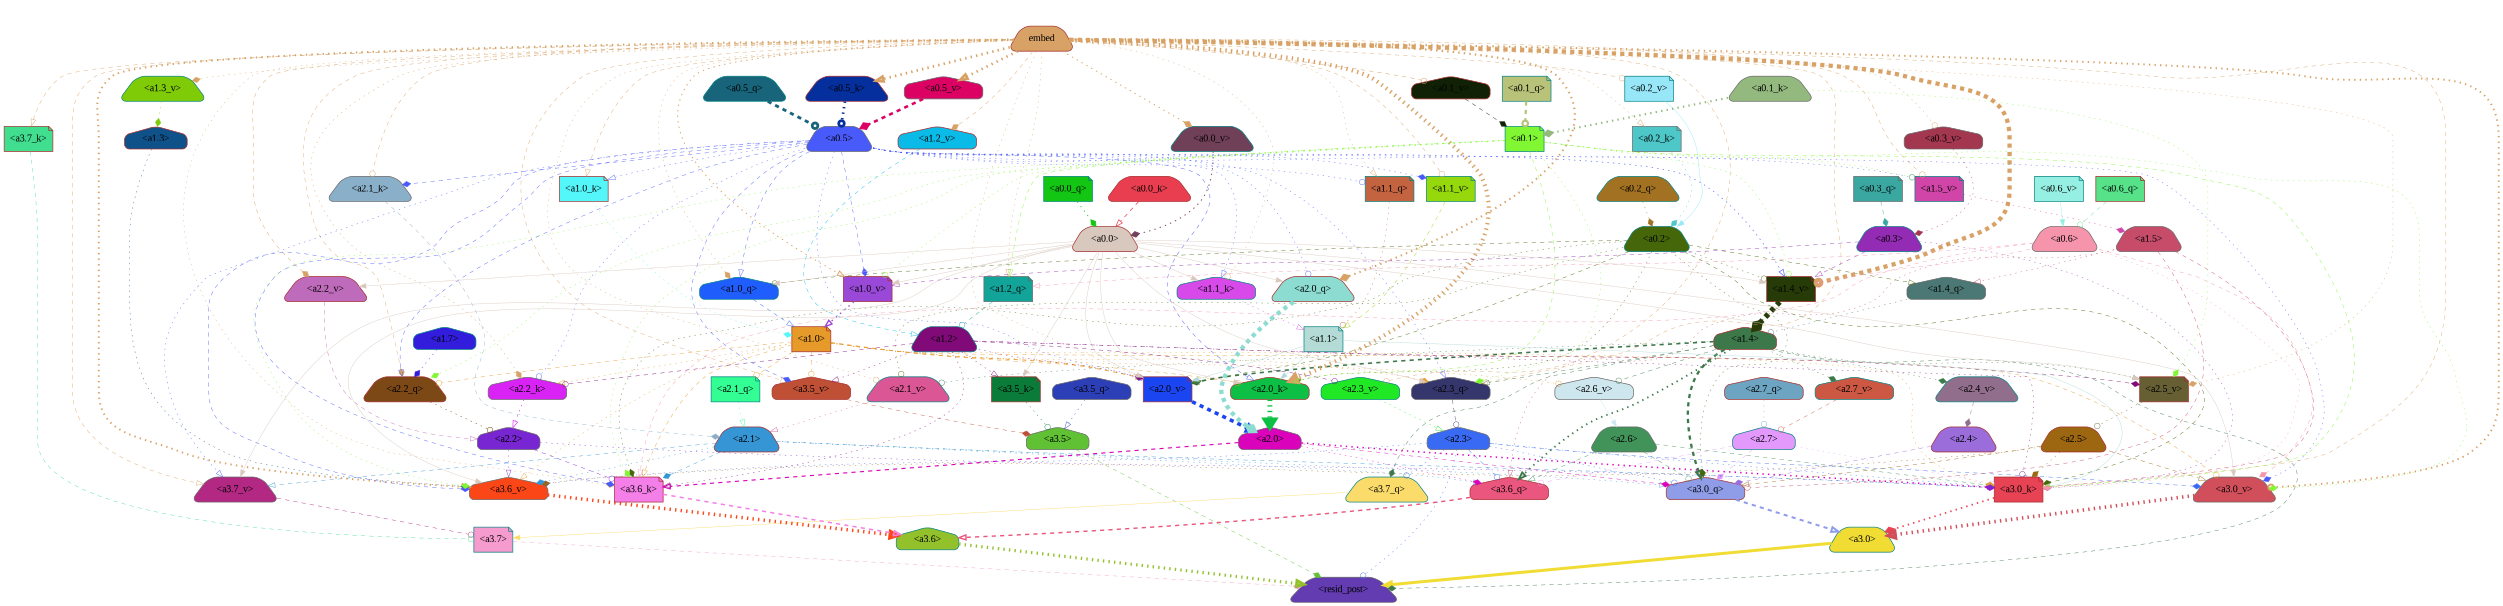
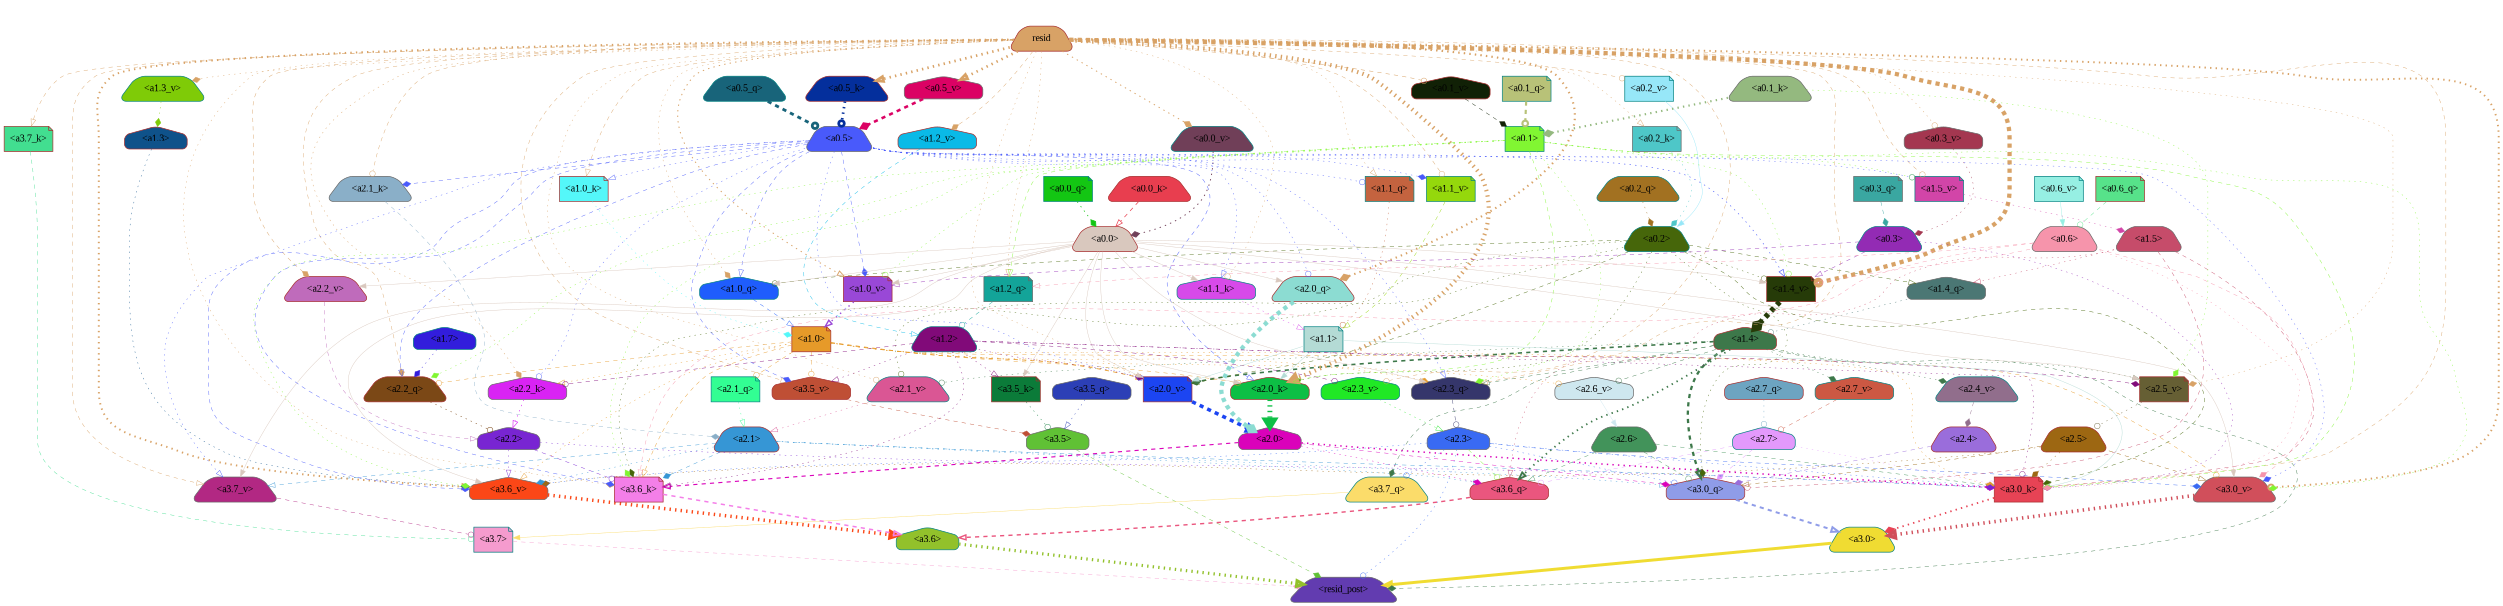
(1042, 39) -> (1042, 39)
(1482, 462) -> (1482, 462)
